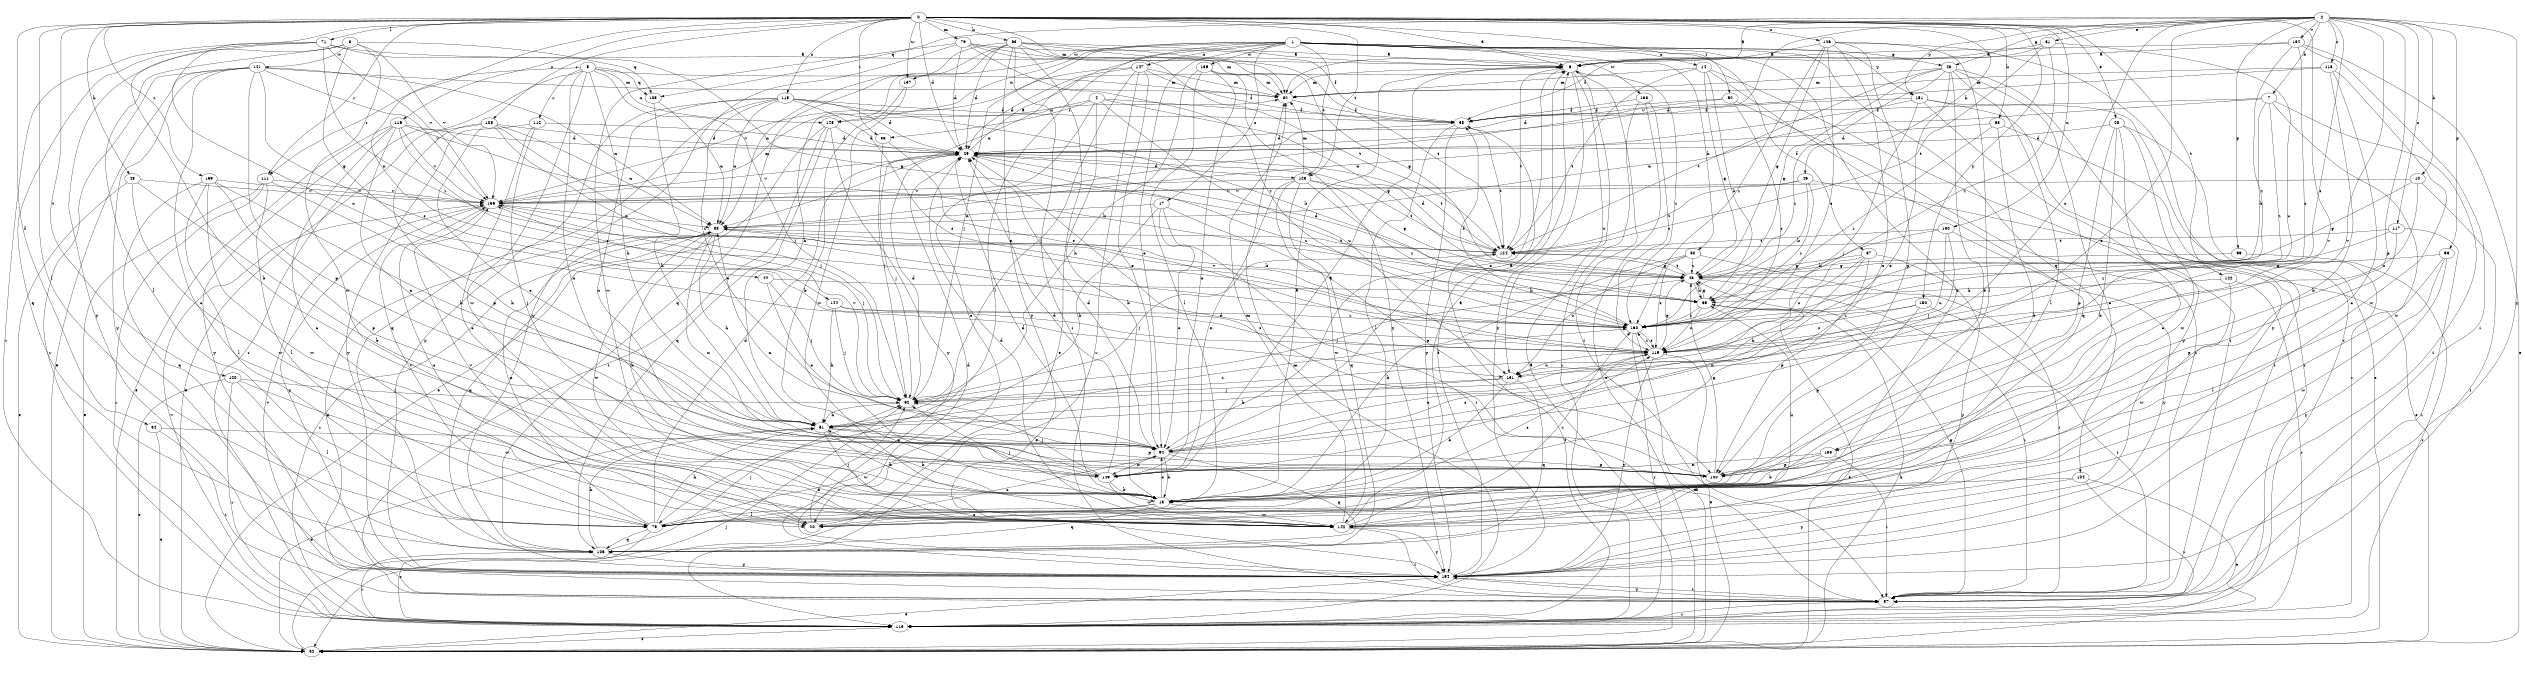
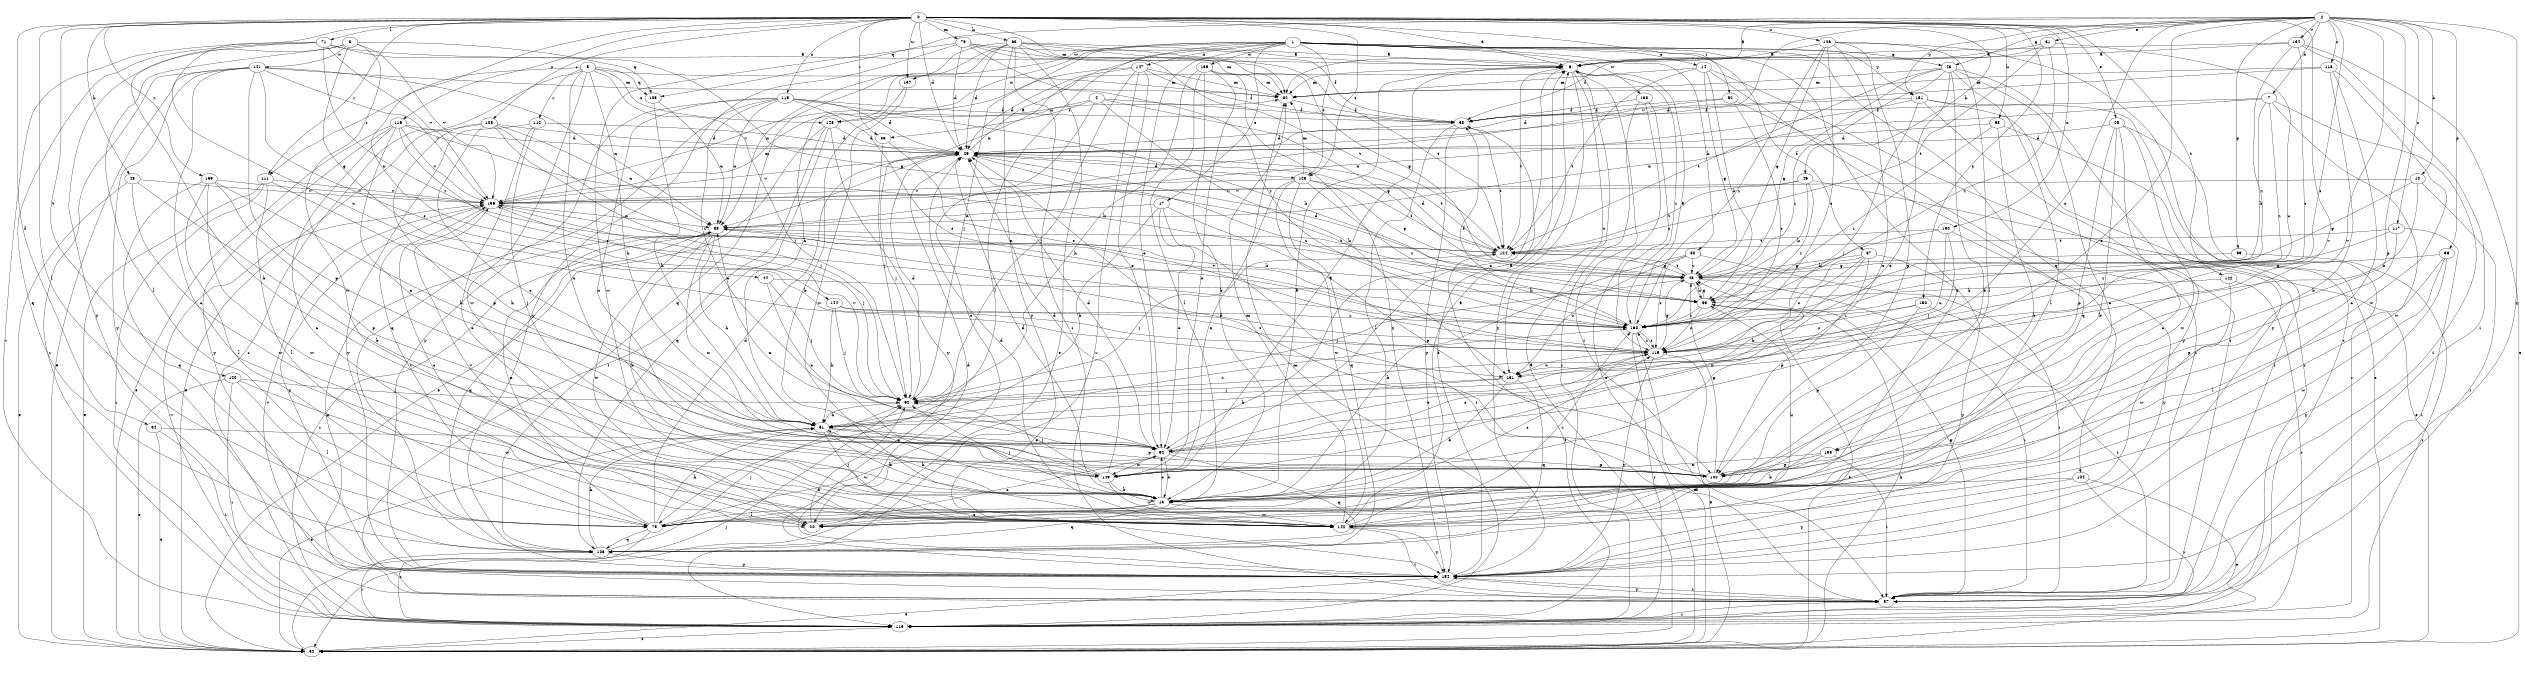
none -> (1684, 165)
(1350, 241) -> (1350, 241)
(1103, 292) -> (1220, 309)
